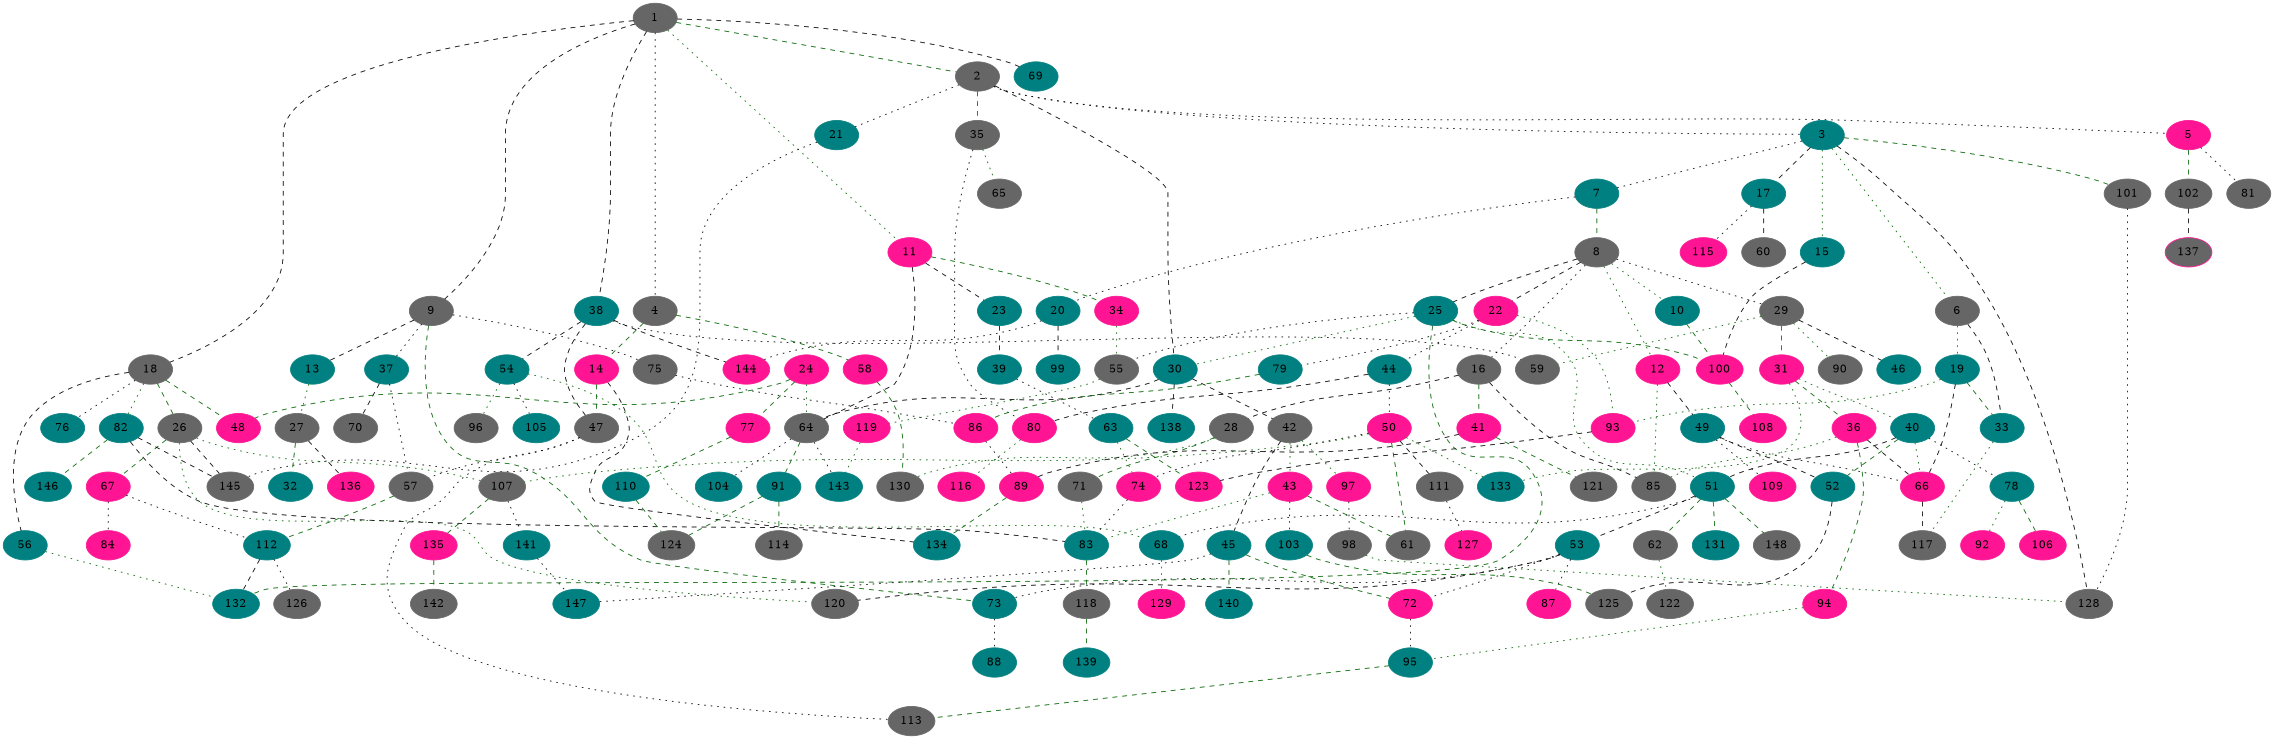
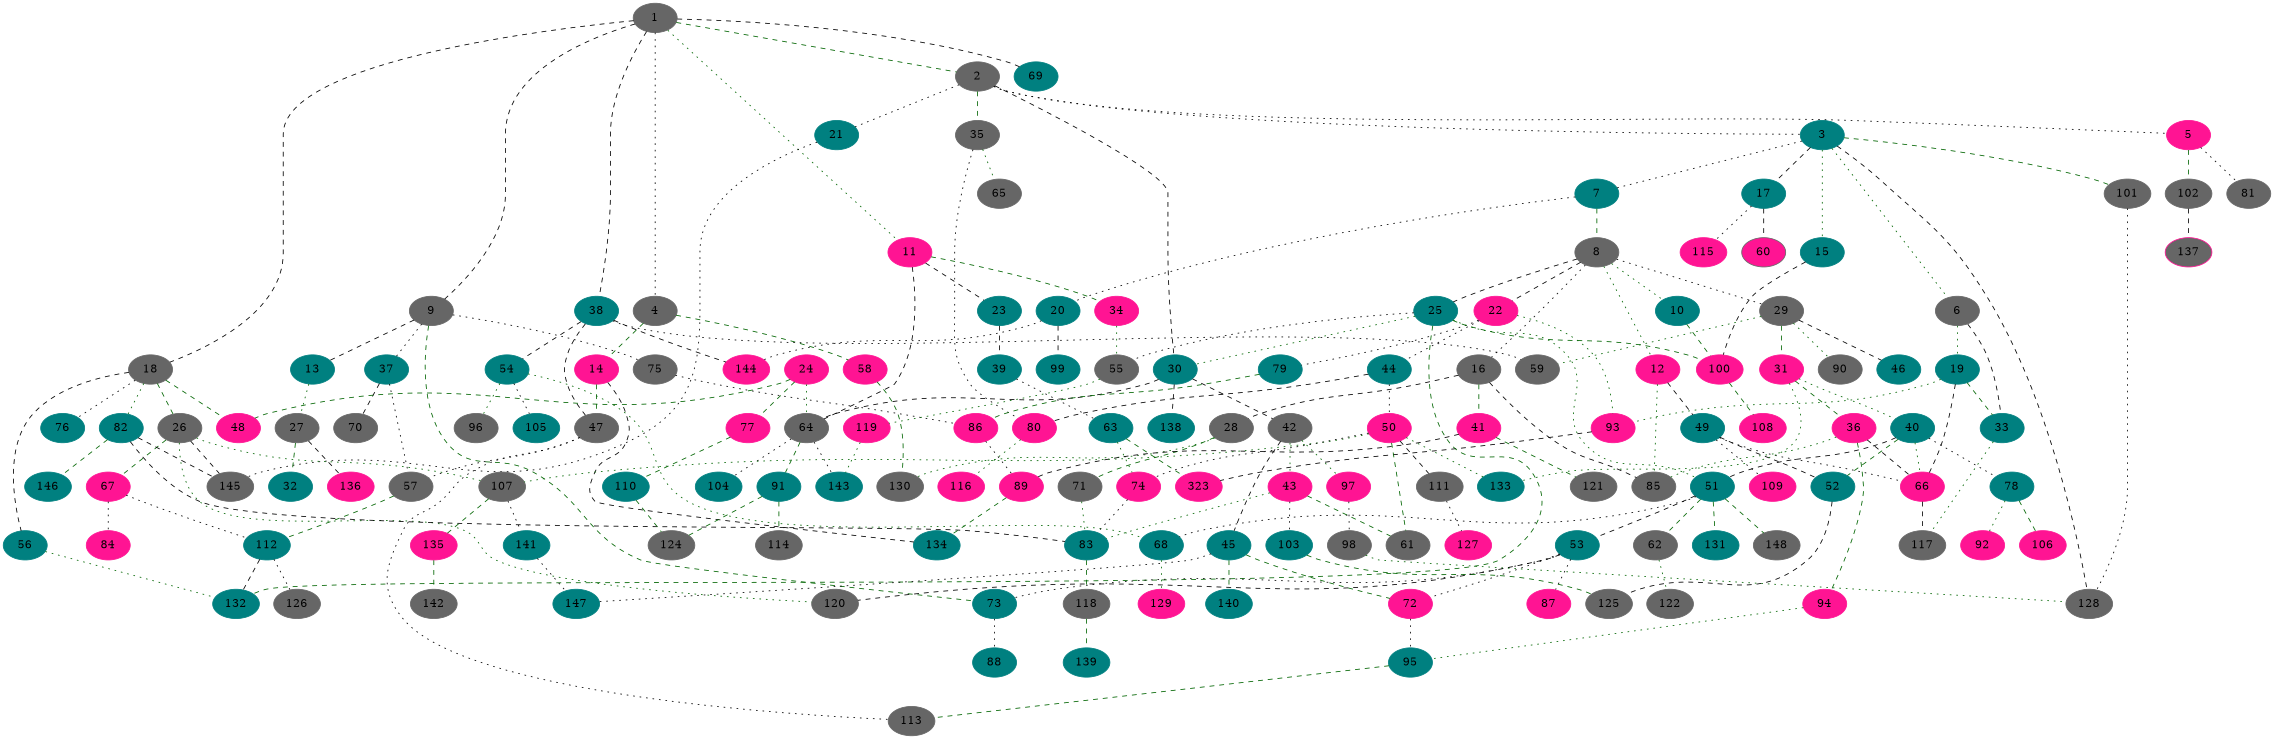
(1764, 252) -> (1764, 252)
(1199, 487) -> (1199, 487)
